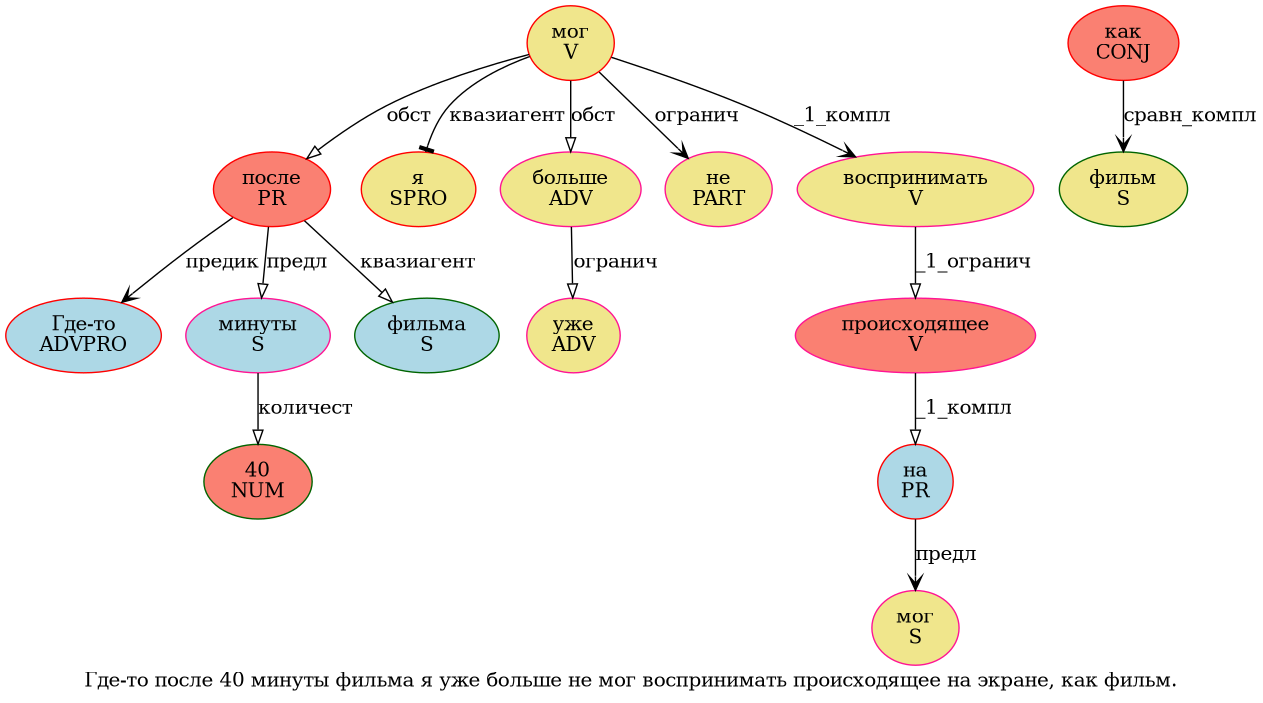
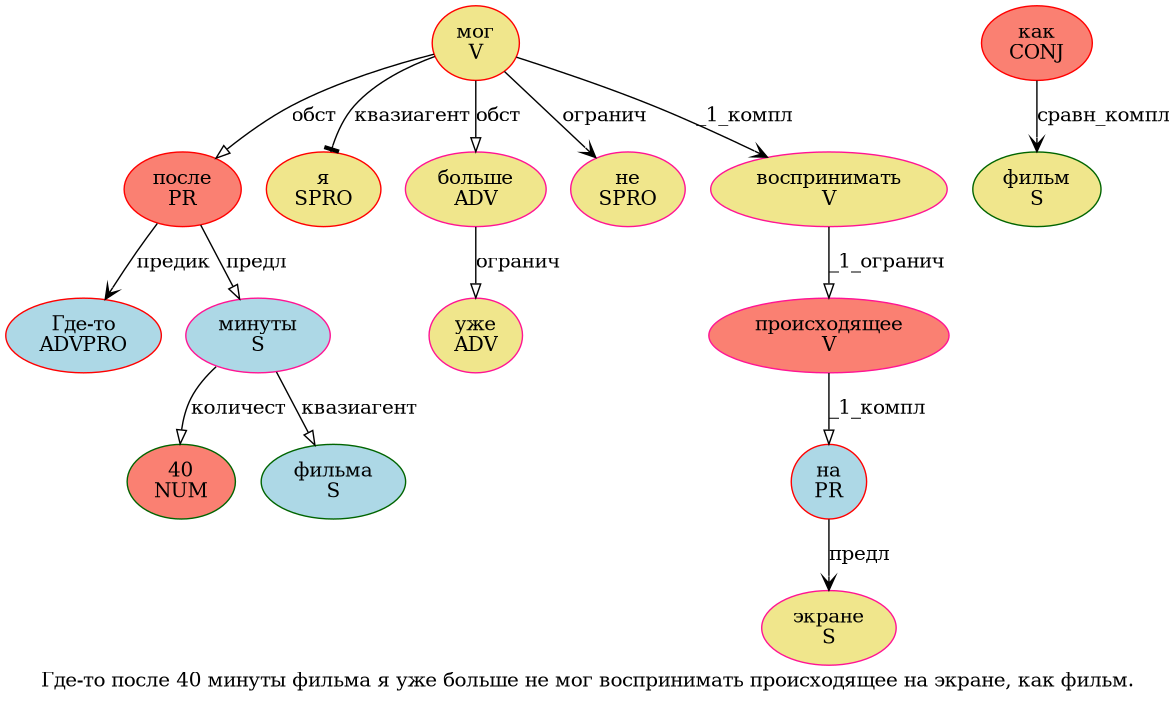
(719, 189) -> (628, 189)
(343, 257) -> (292, 402)
(915, 628) -> (829, 628)
